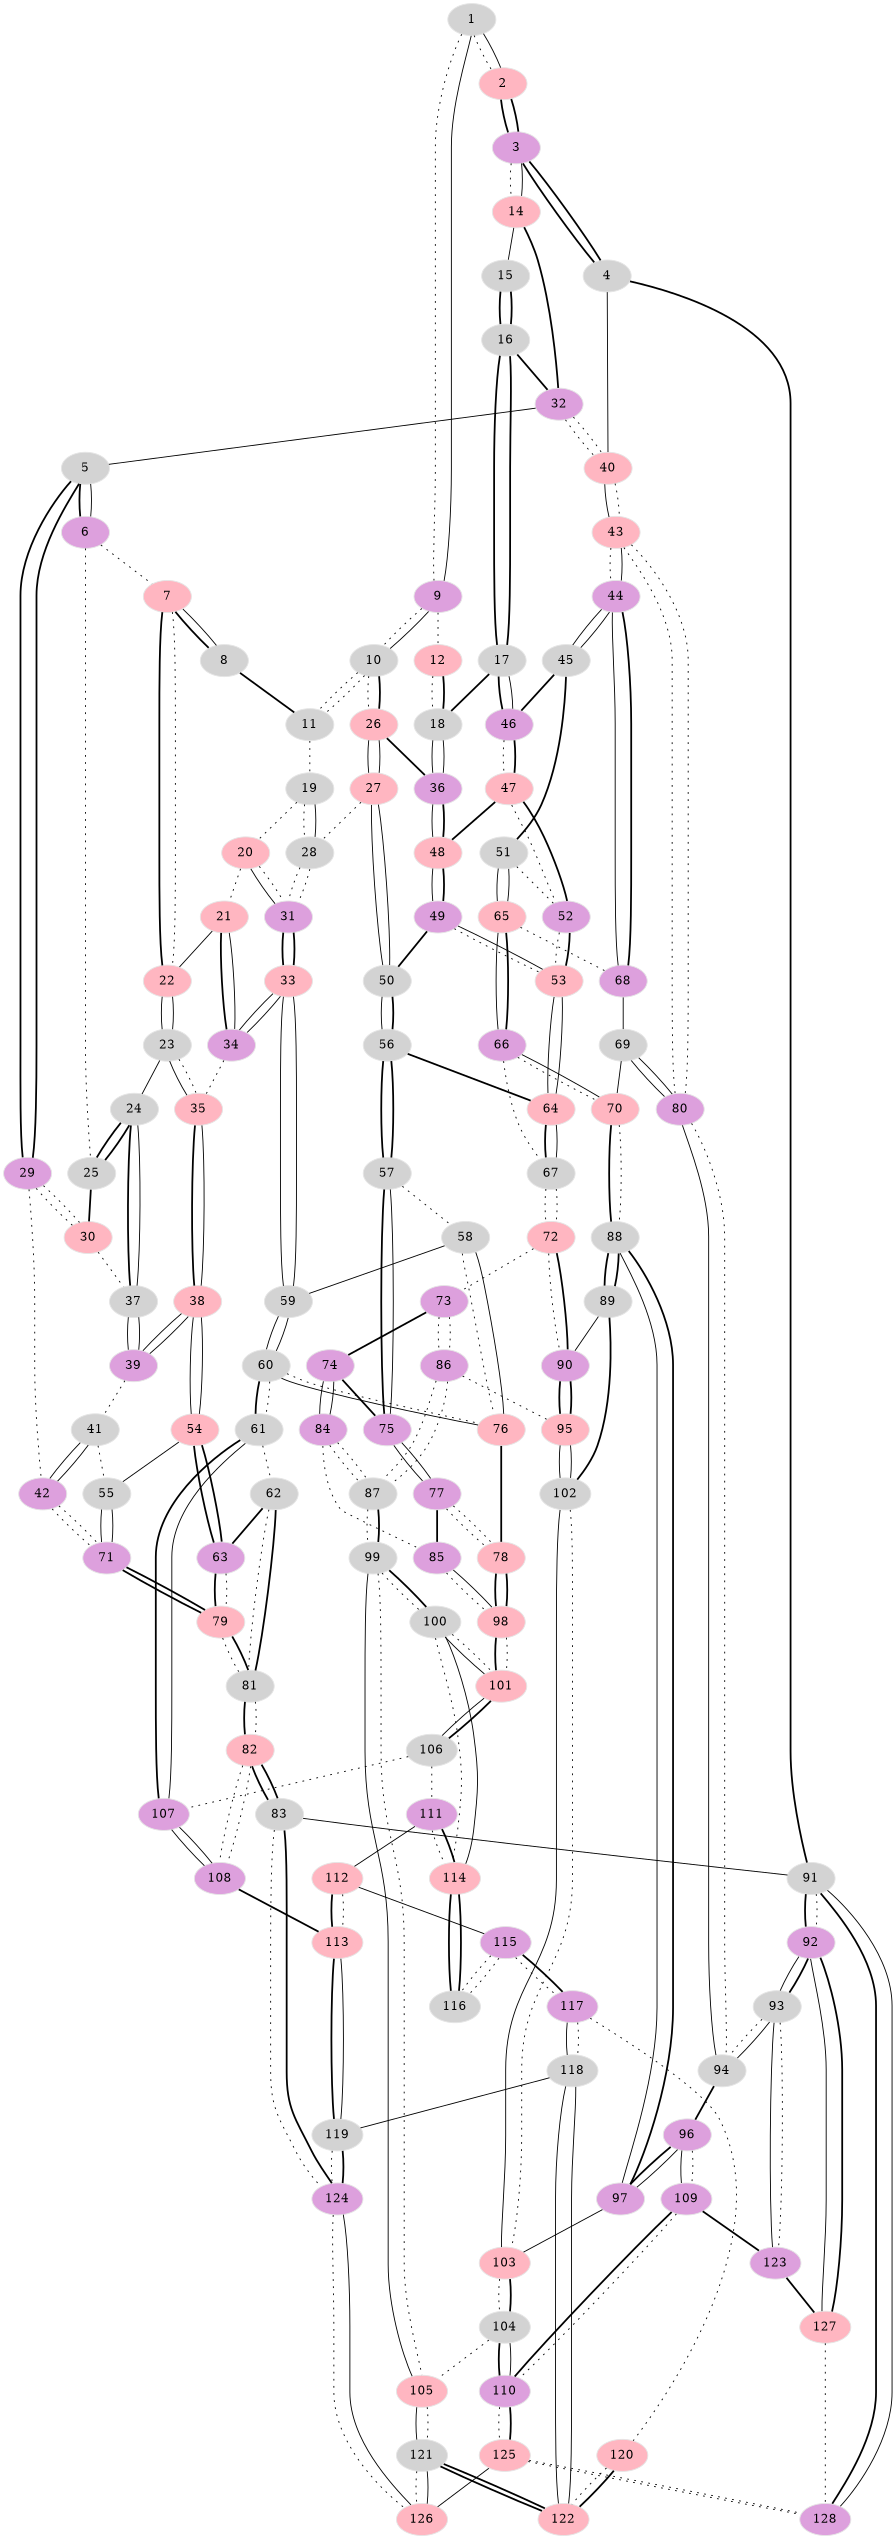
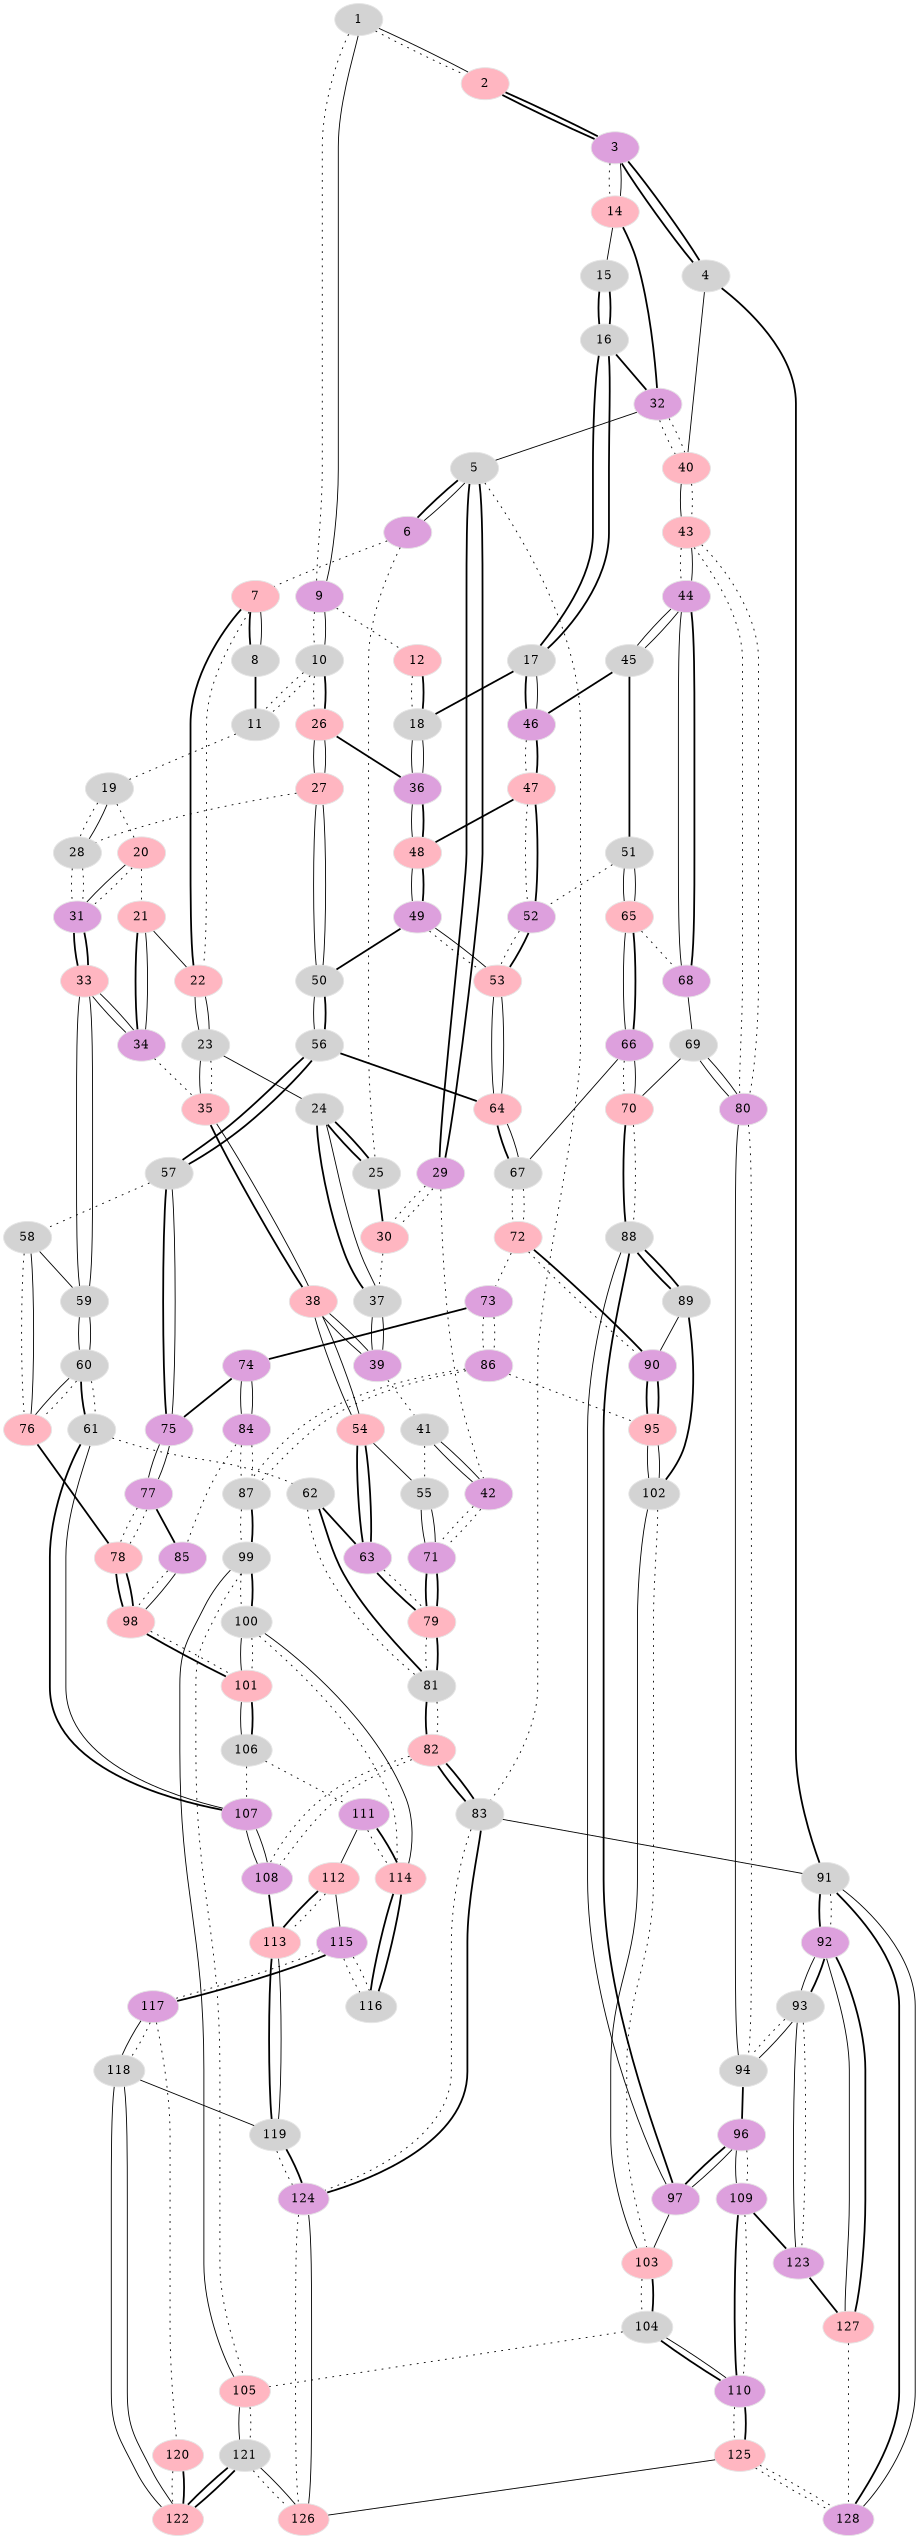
(514, 1113) -> (567, 1117)
none -> (570, 1137)
